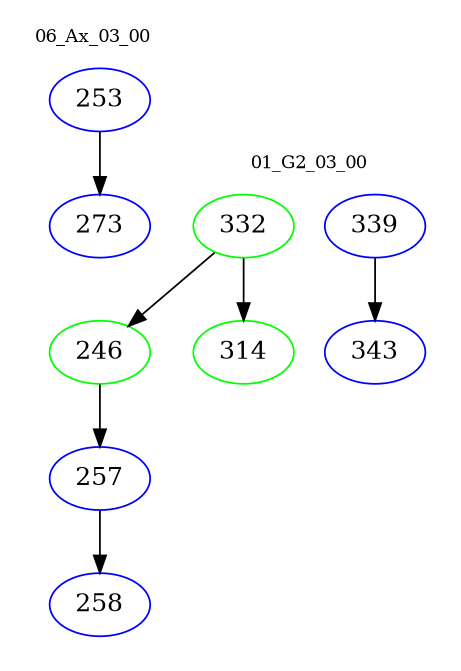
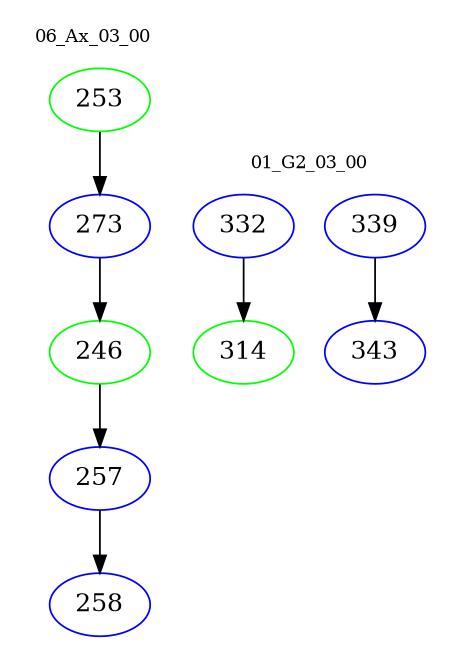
(100, 100) -> (100, 100)
(244, 226) -> (244, 226)
(191, 273) -> (100, 281)
